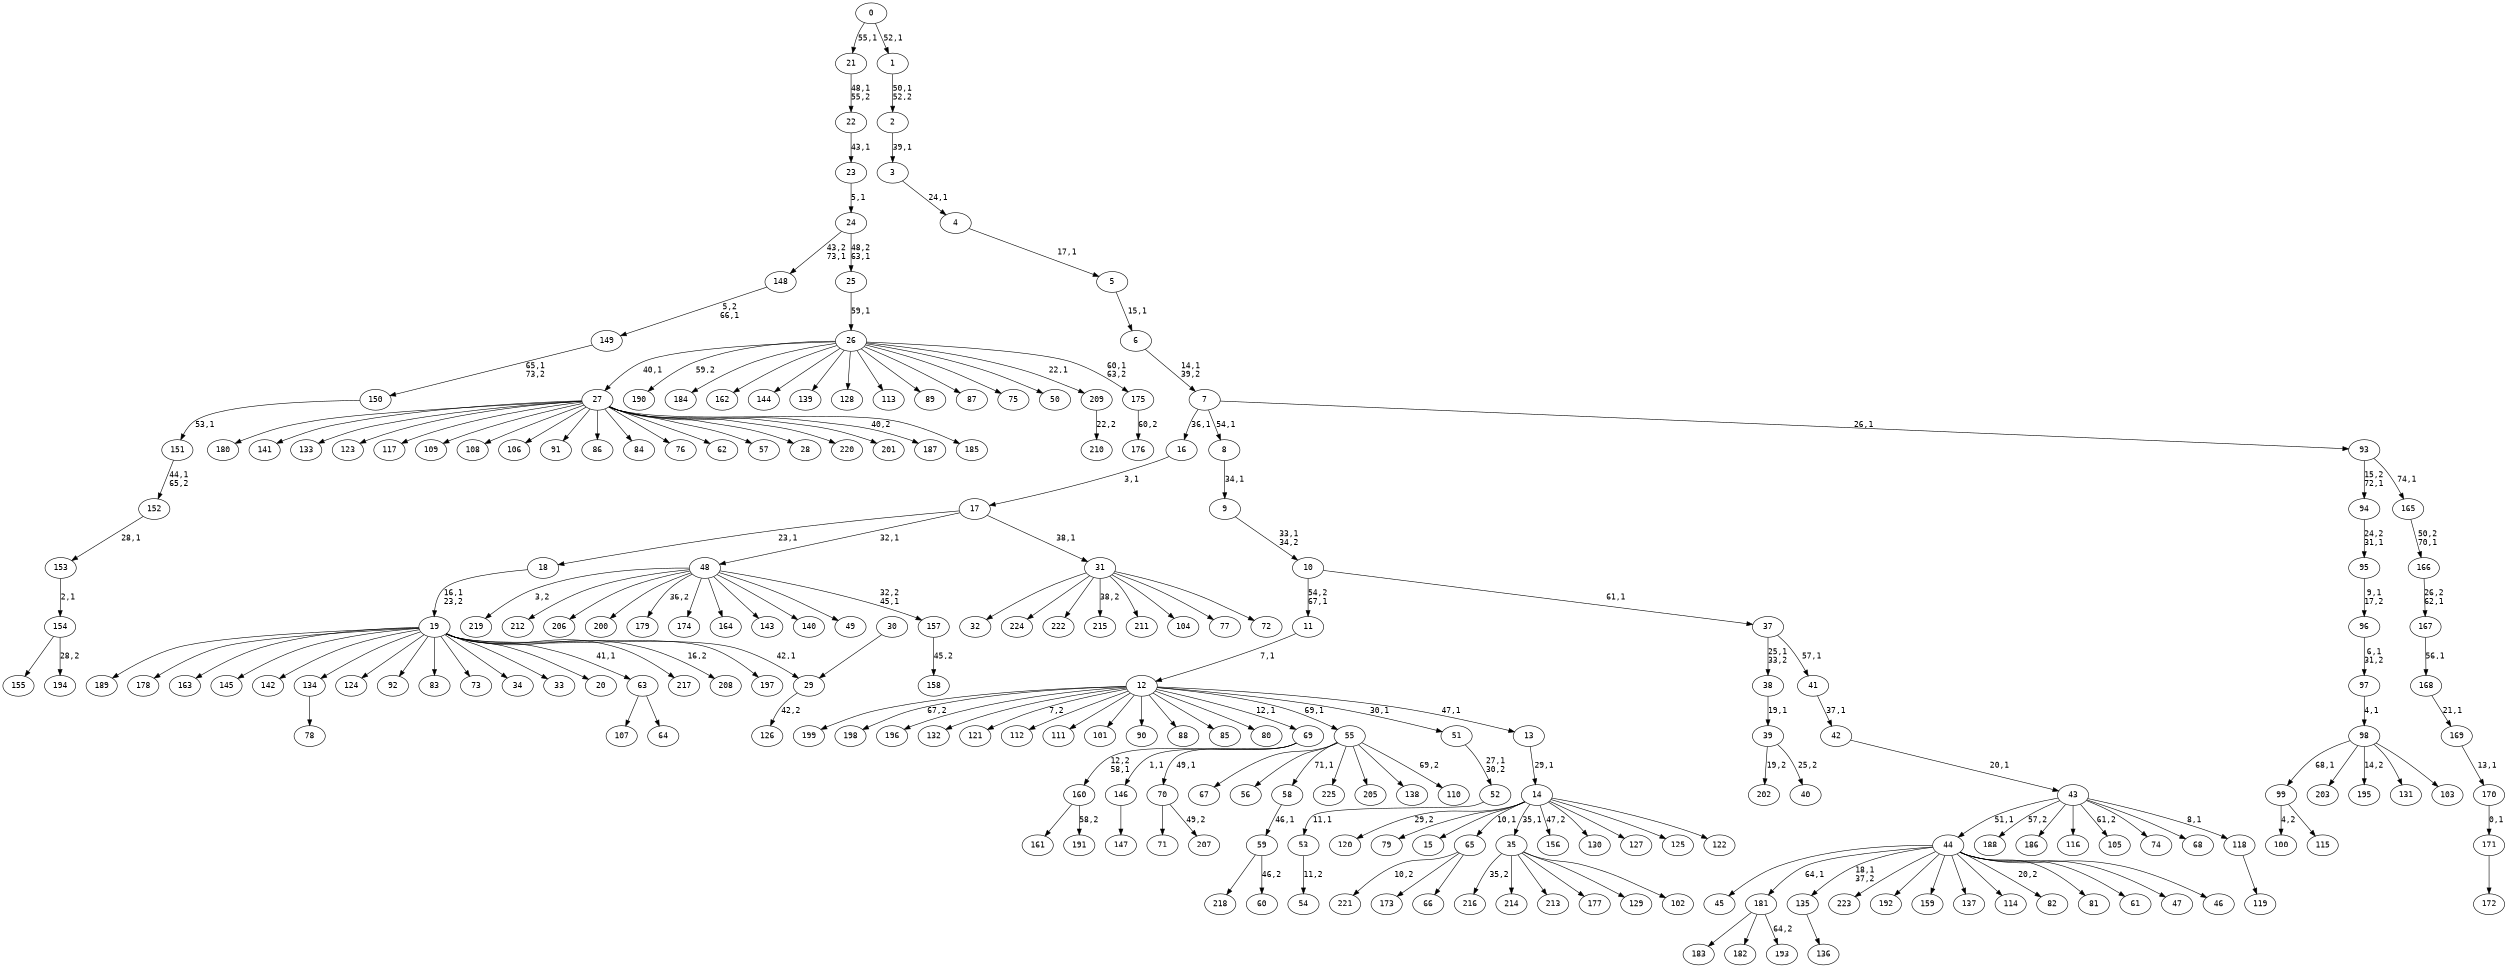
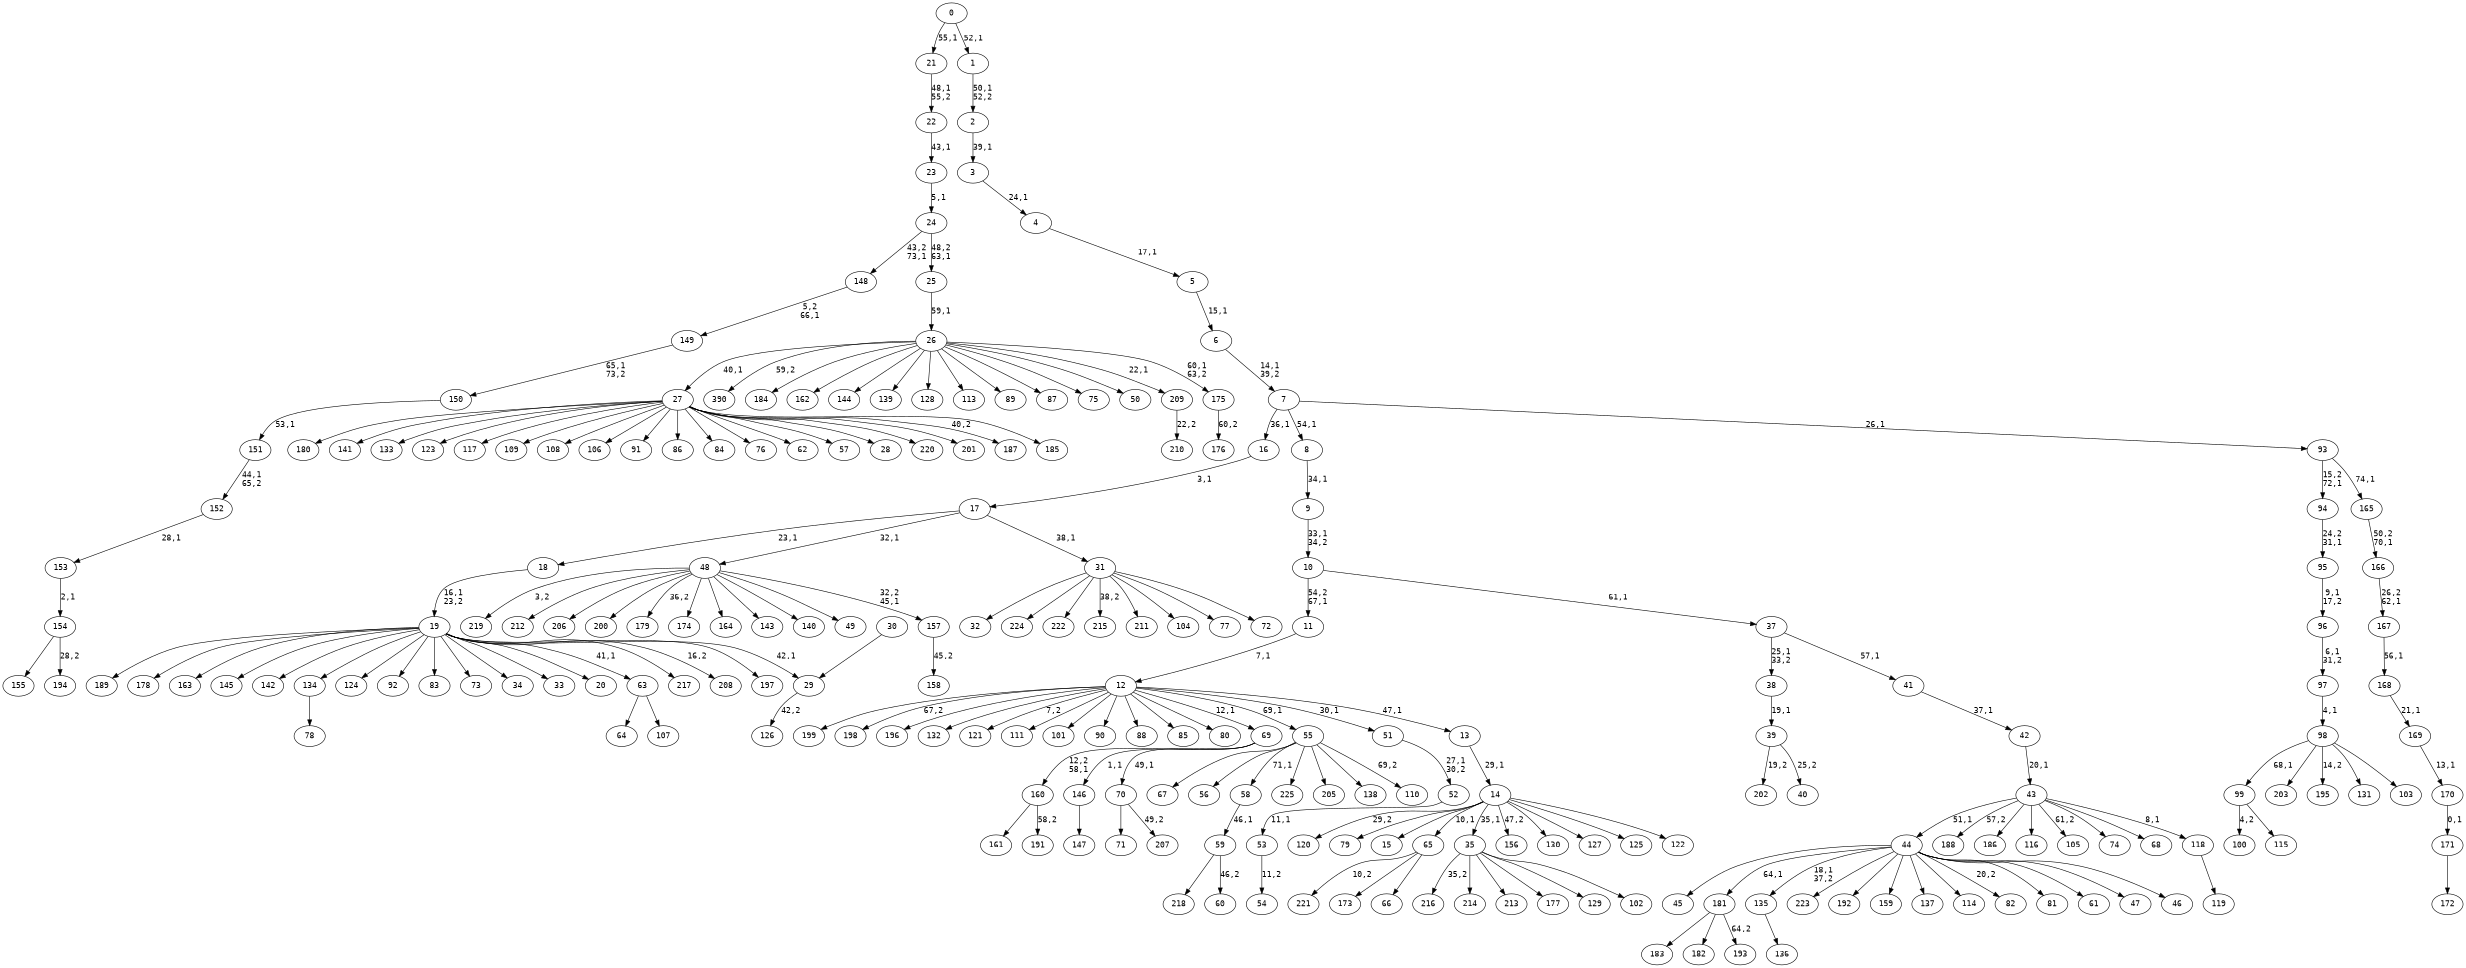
(639, 400) -> (719, 400)
(1017, 736) -> none
